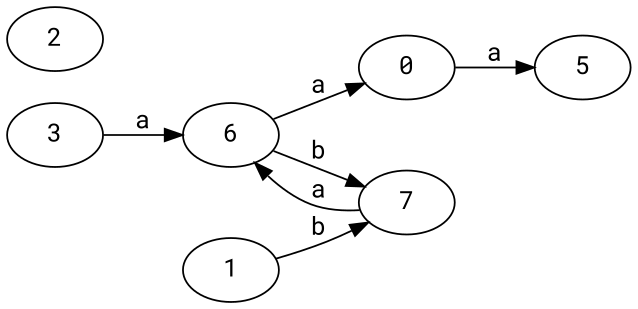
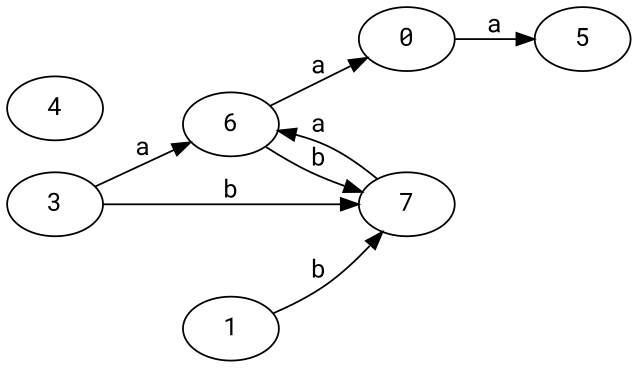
(55, 39) -> none
none -> (55, 108)
none -> (222, 204)
